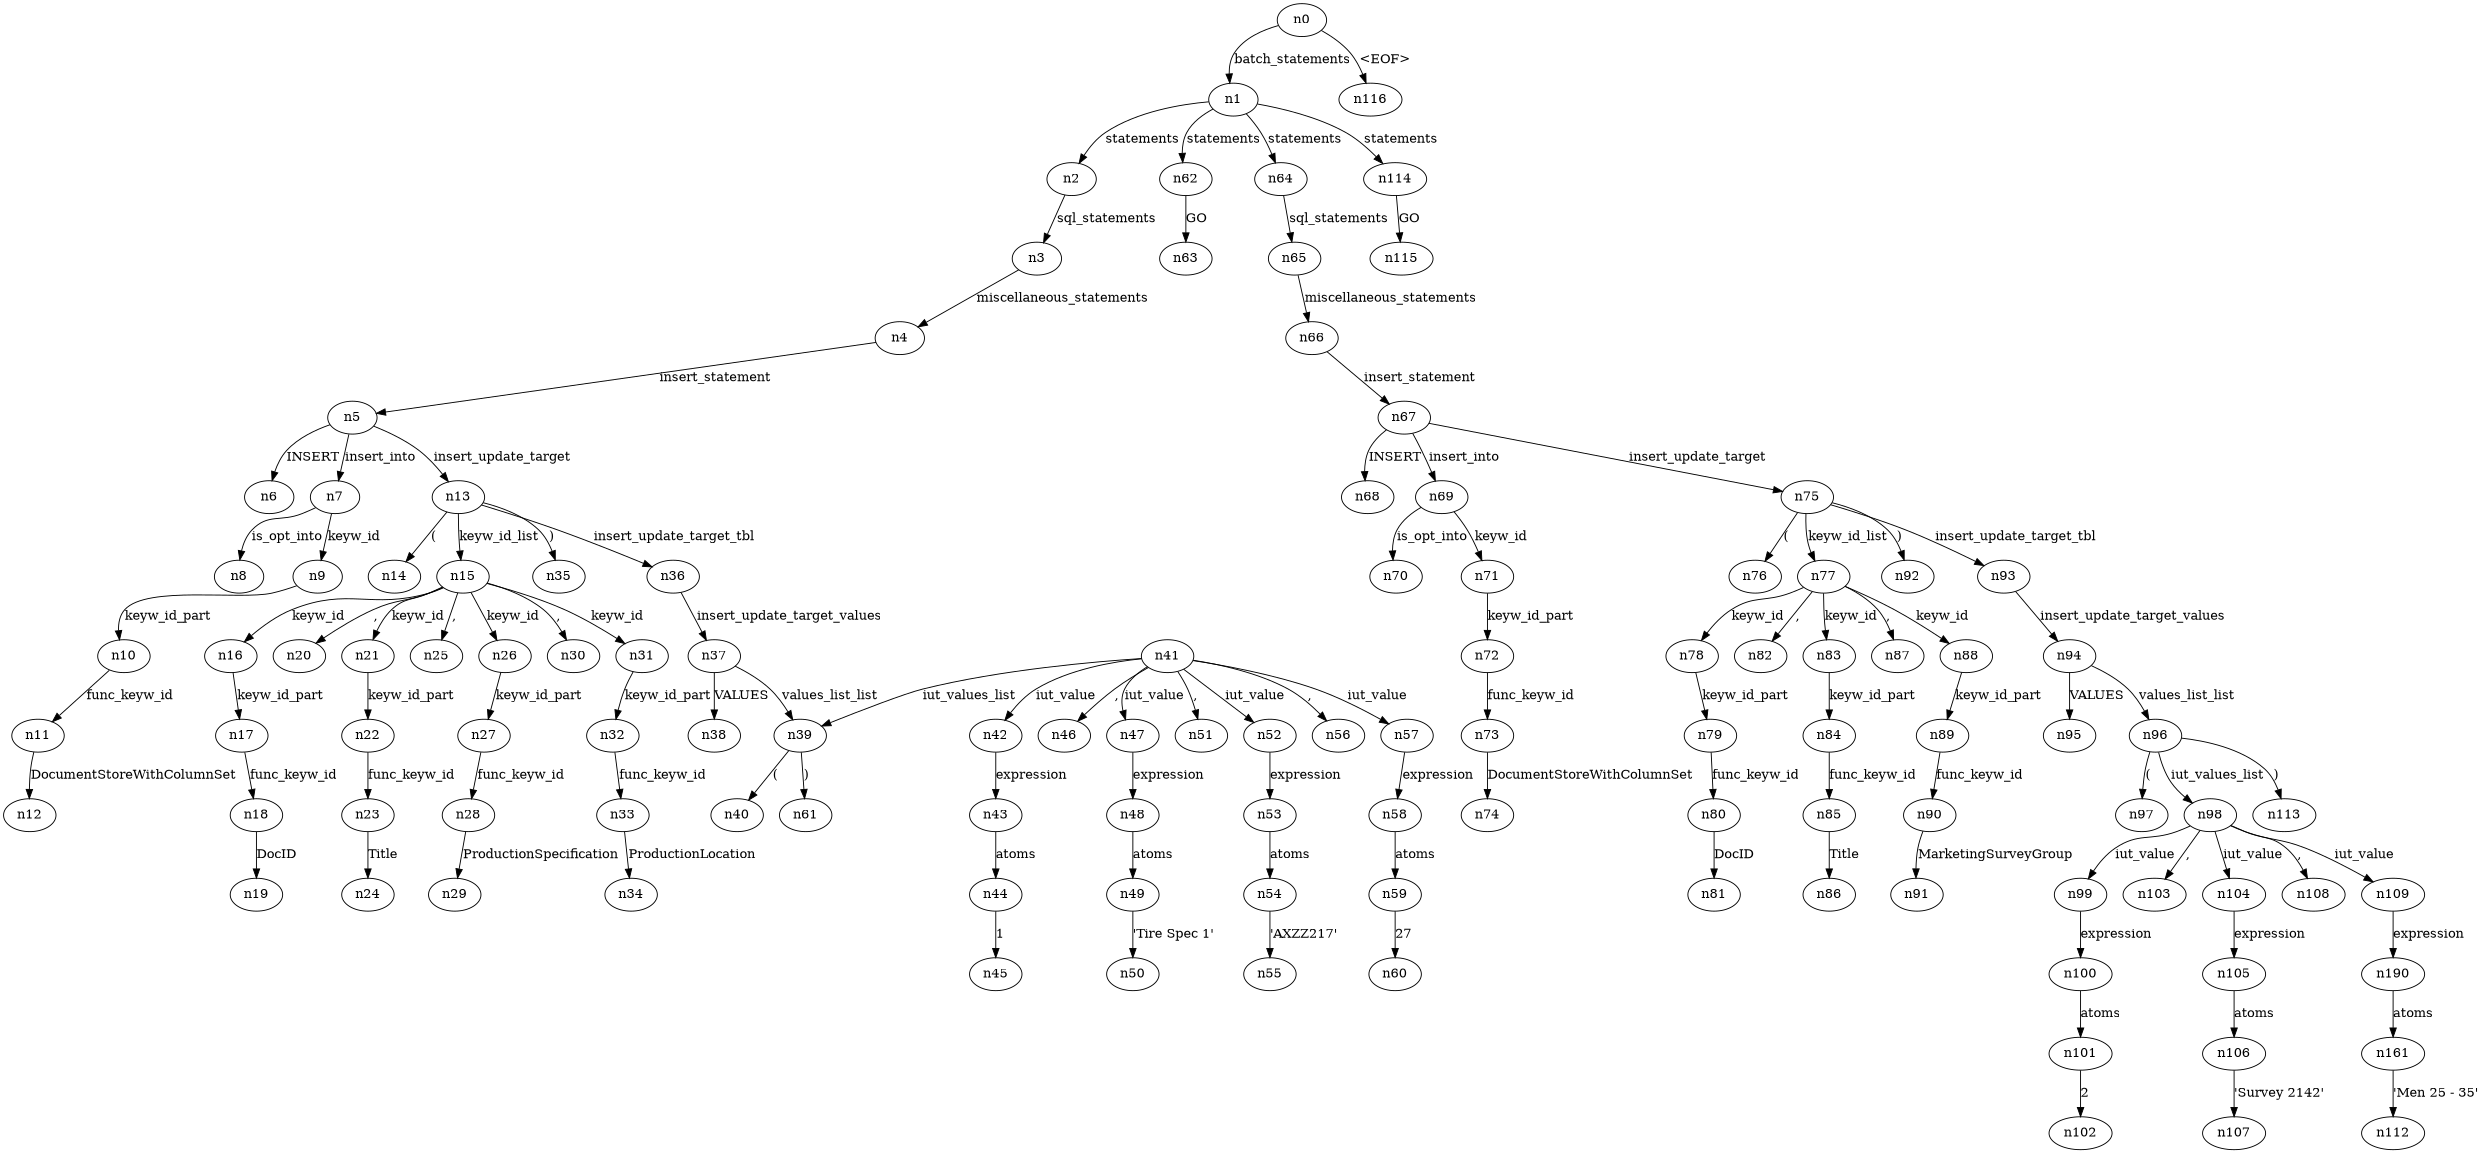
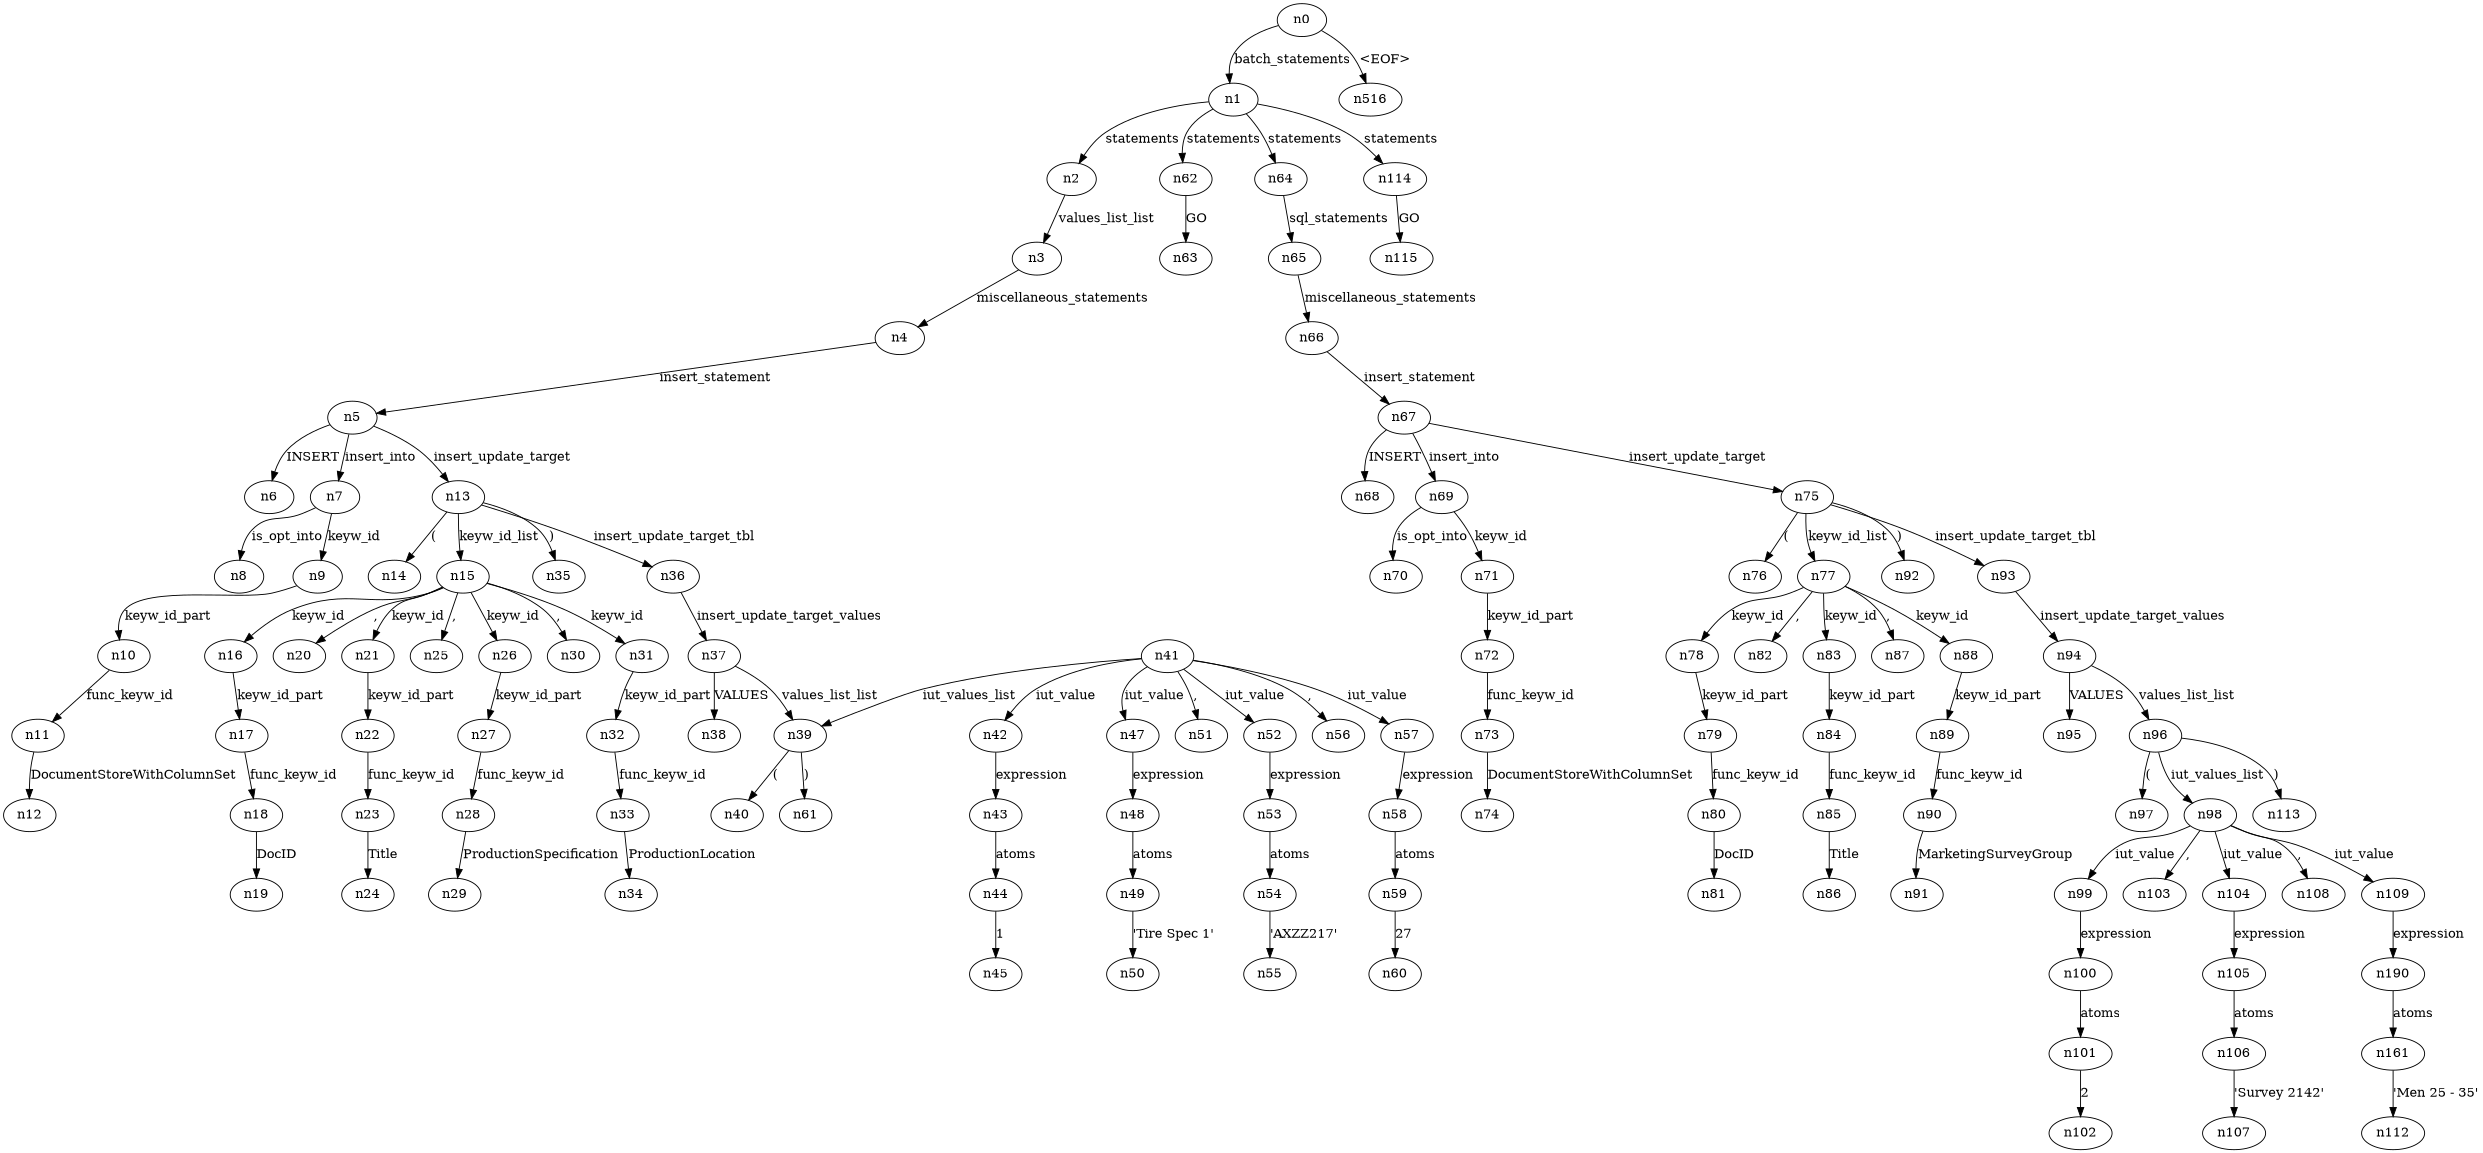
(1370, 100) -> (1370, 100)
(1107, 219) -> (1107, 219)
(1064, 736) -> none
